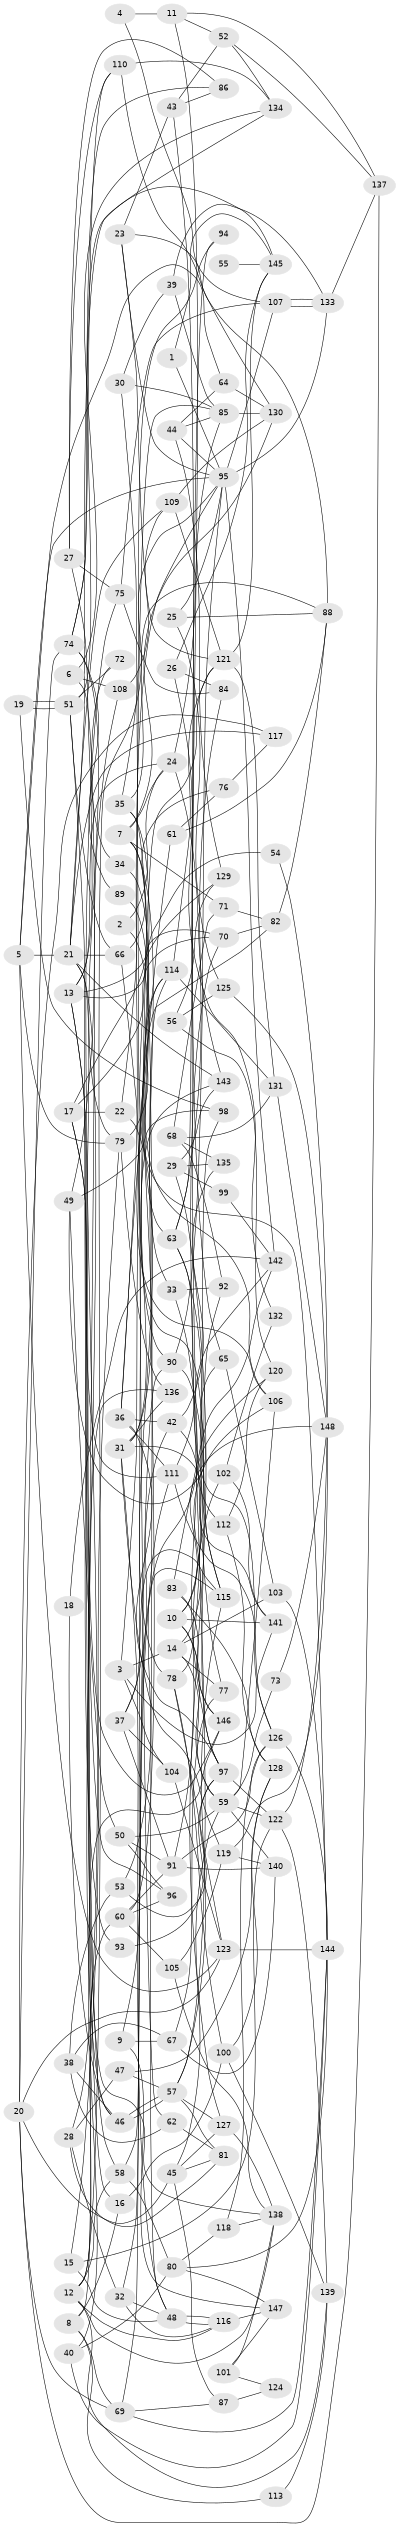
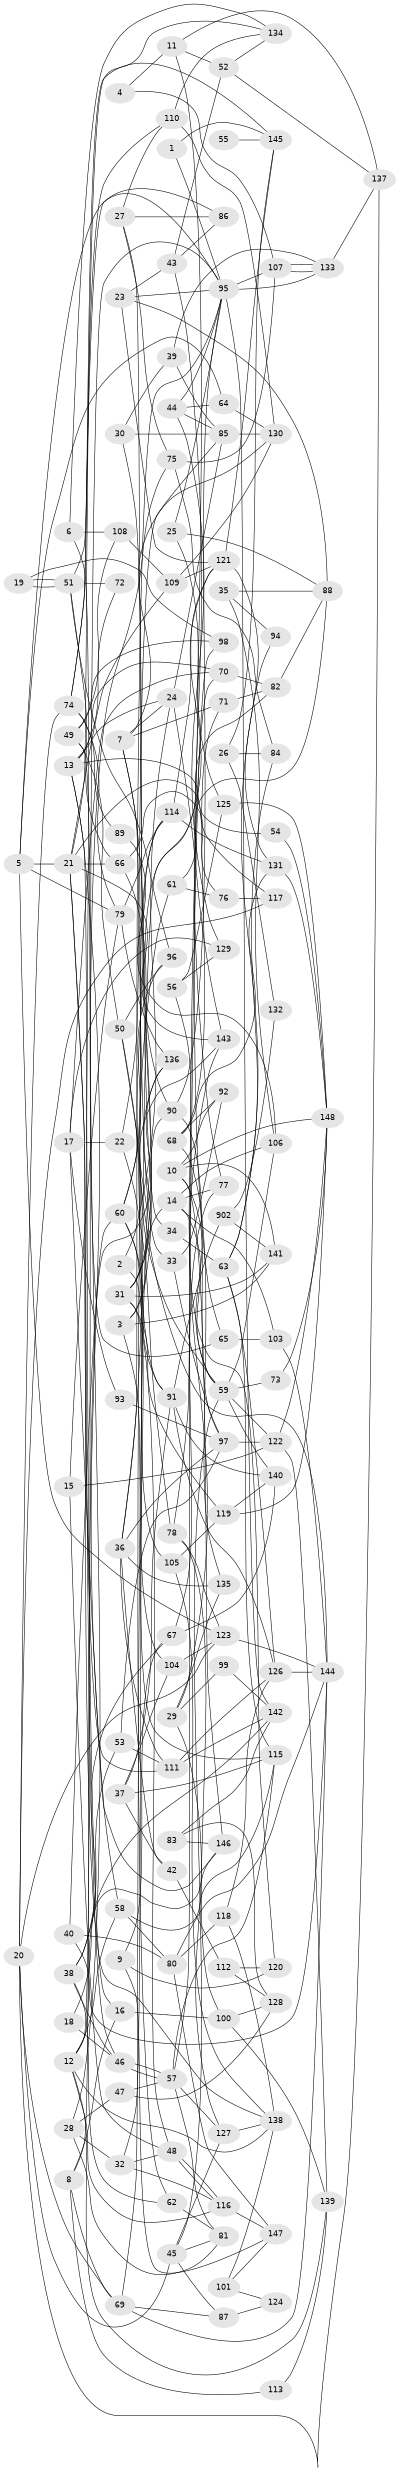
(198, 1293) -> (164, 1581)
(224, 1474) -> (224, 1216)
(151, 1861) -> none
